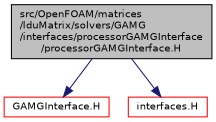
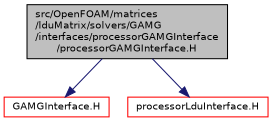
(168, 107) -> (198, 107)
